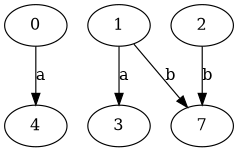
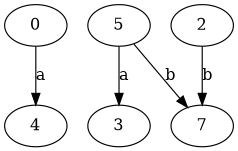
(119, 25) -> (119, 25)
